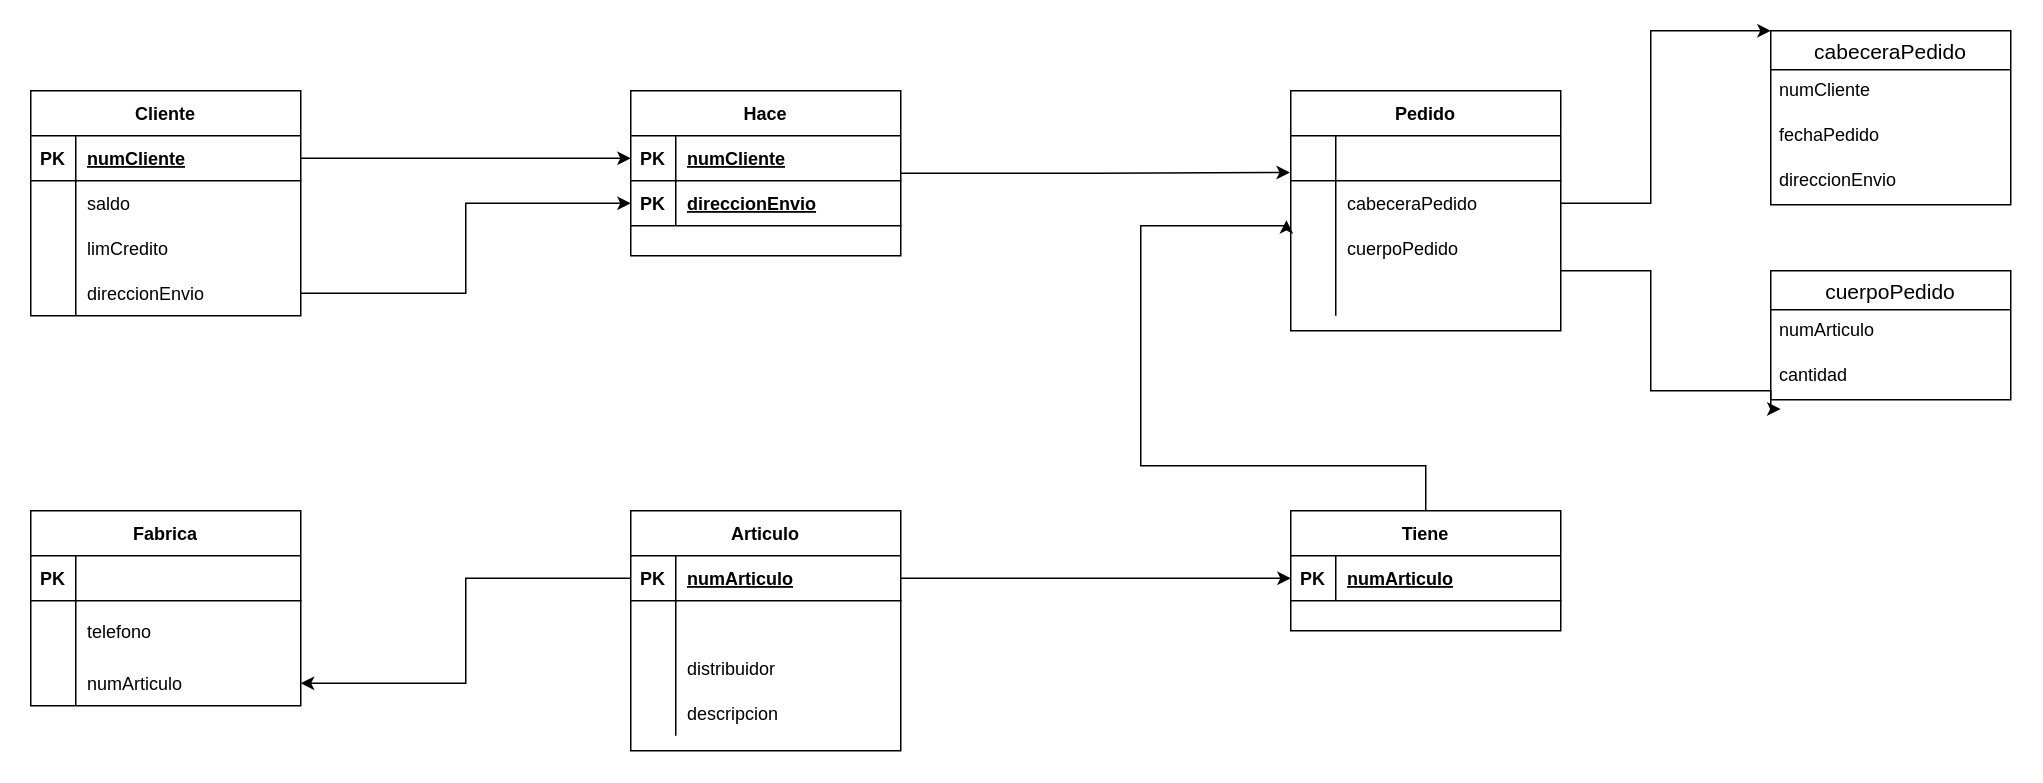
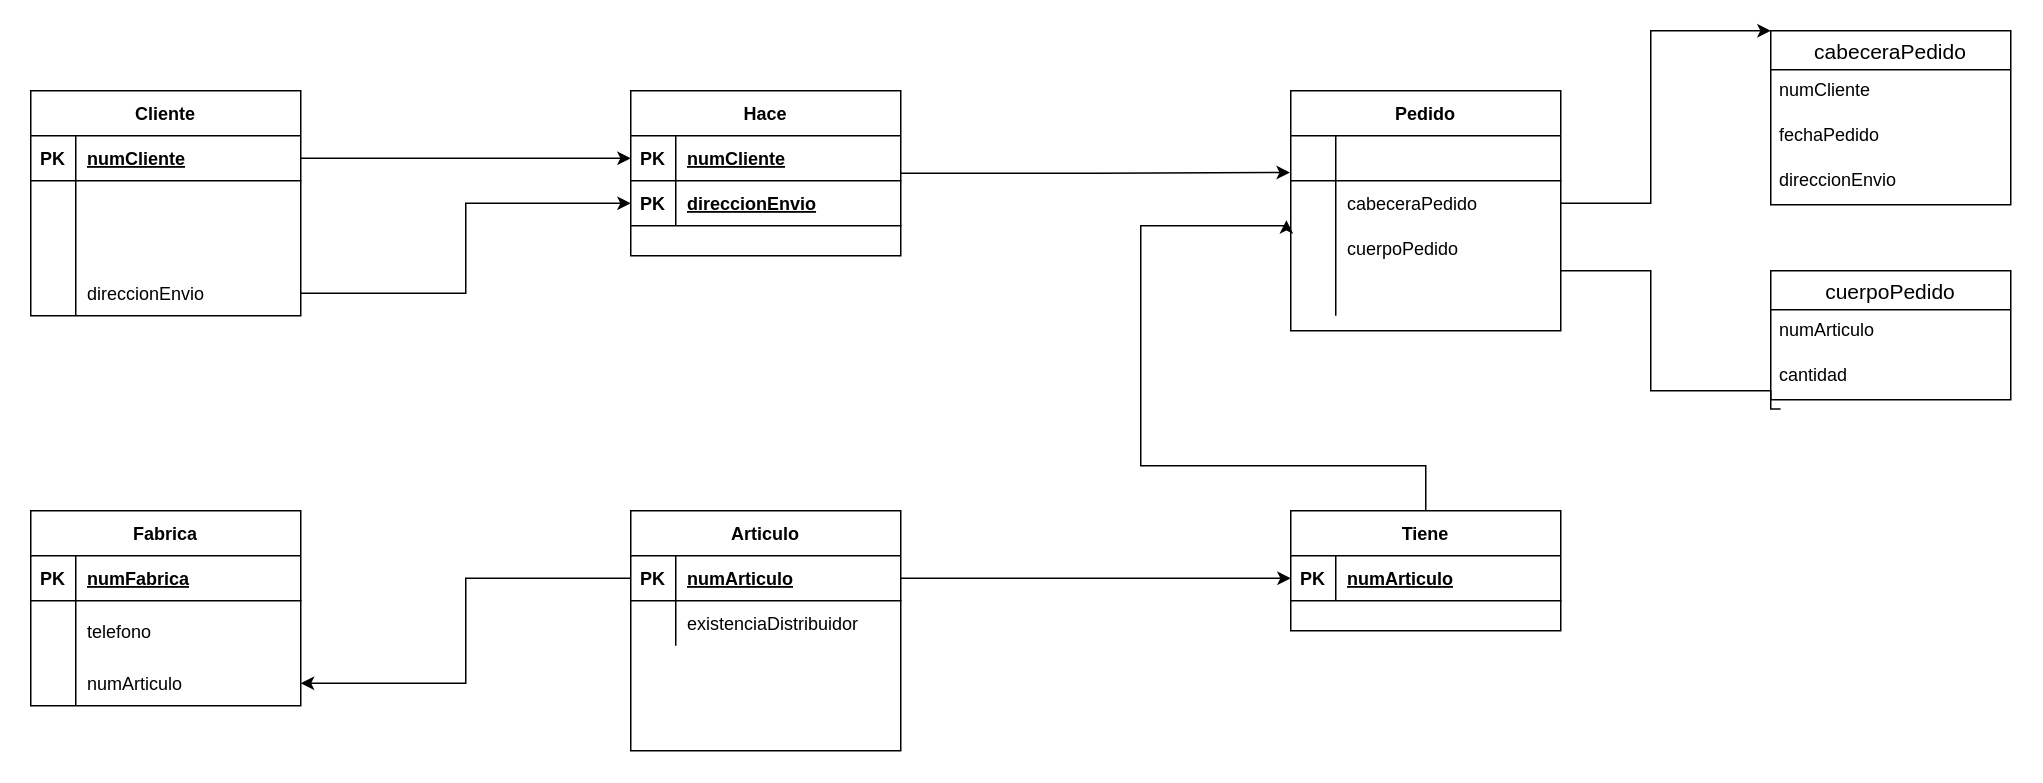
(188, 203) -> none
(188, 248) -> none
(1771, 406) -> (1771, 409)
none -> (188, 578)
none -> (788, 623)
(788, 668) -> none
(788, 713) -> none
